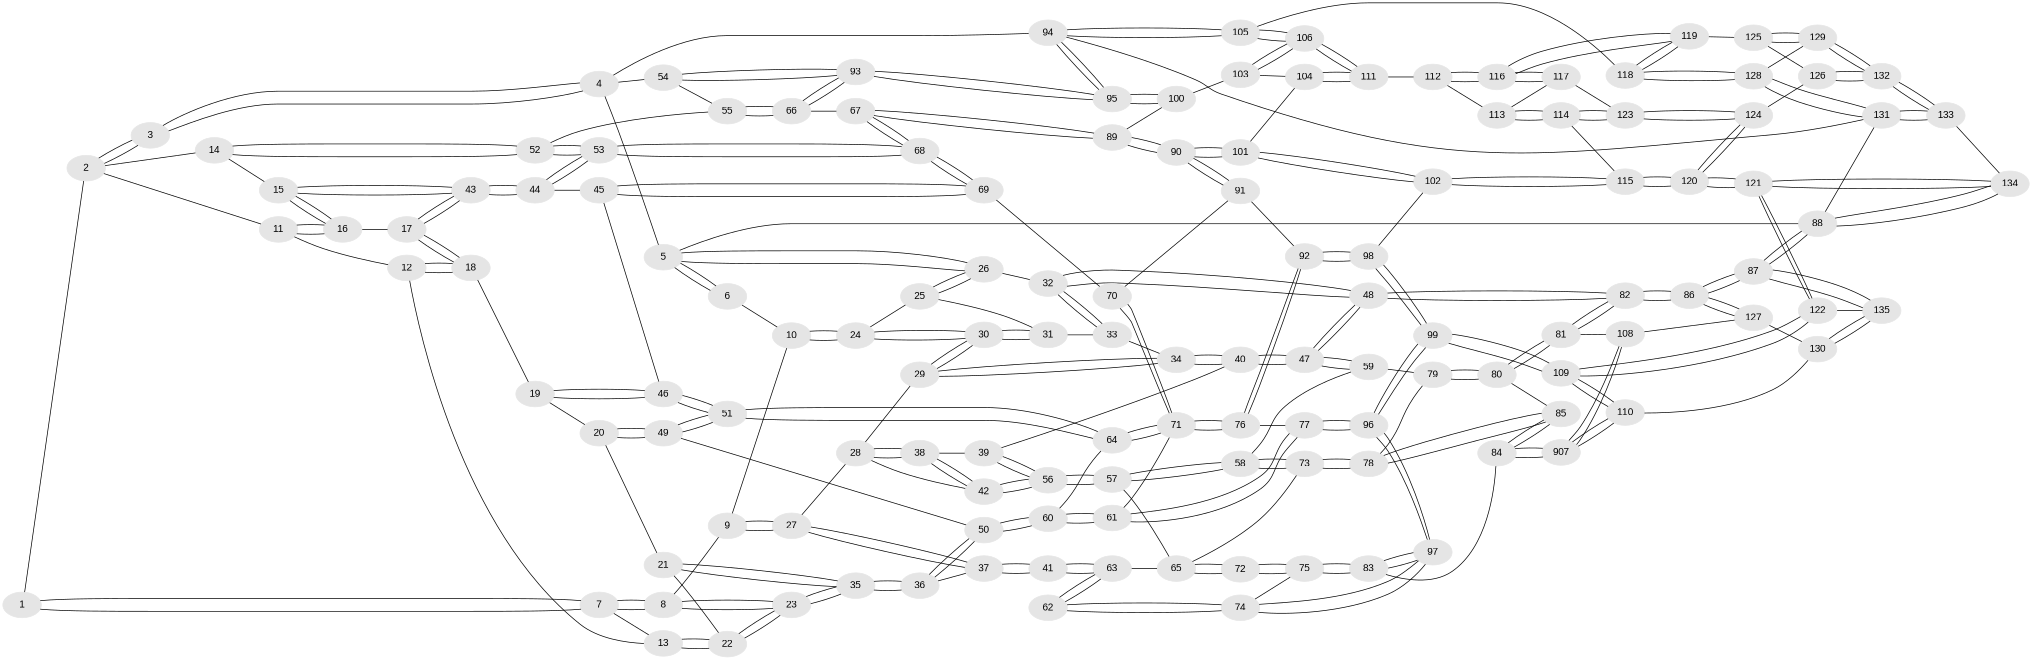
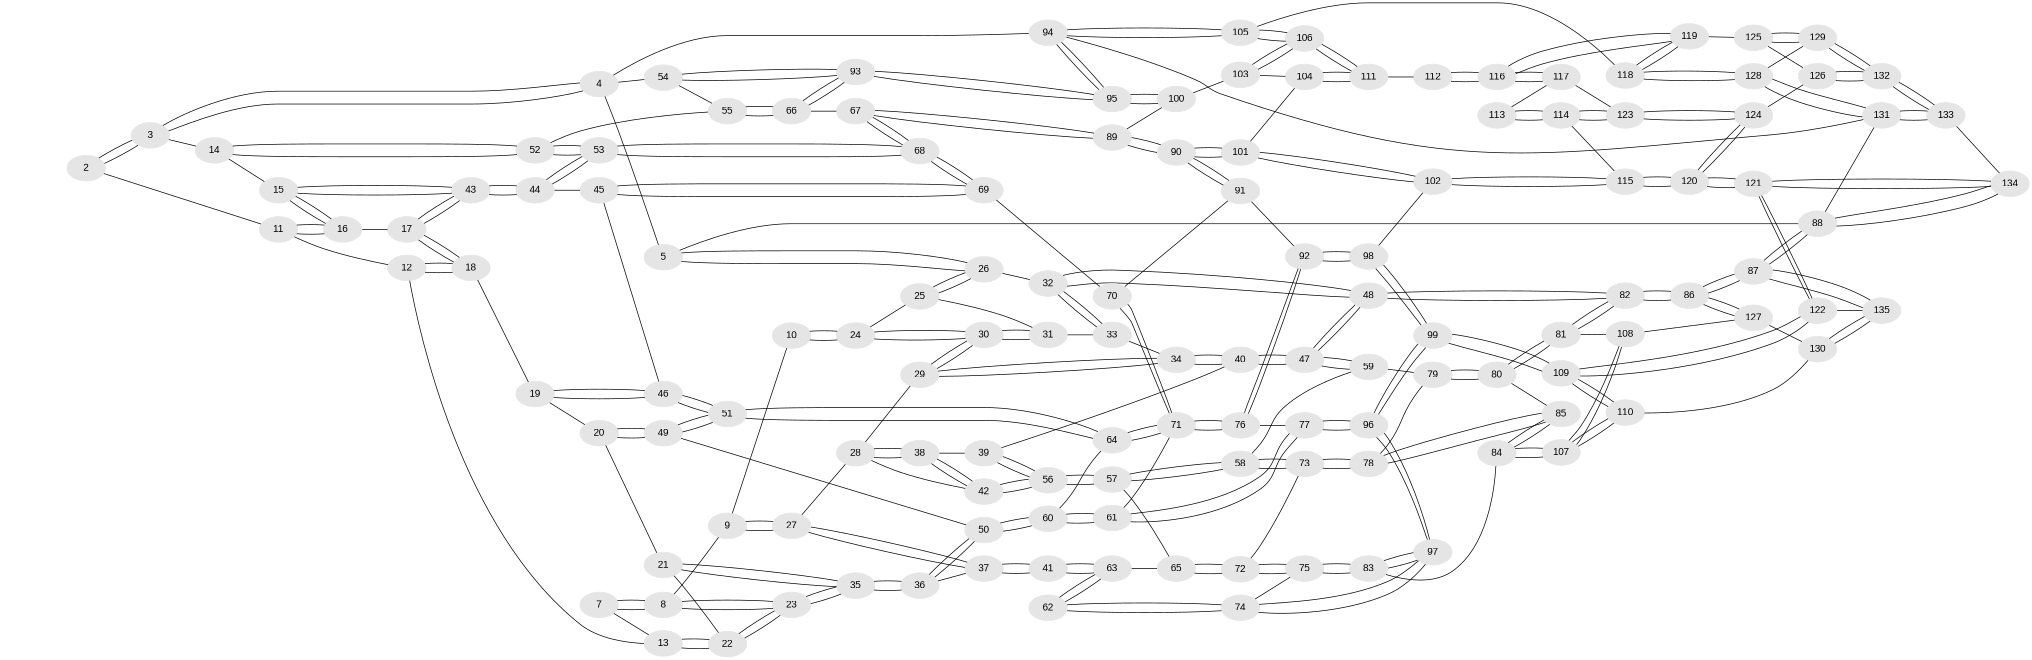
(1465, 96) -> none
(150, 159) -> (182, 143)
(727, 296) -> none
(1561, 452) -> (1561, 452)
(1251, 526) -> (1277, 518)
(22, 605) -> none
